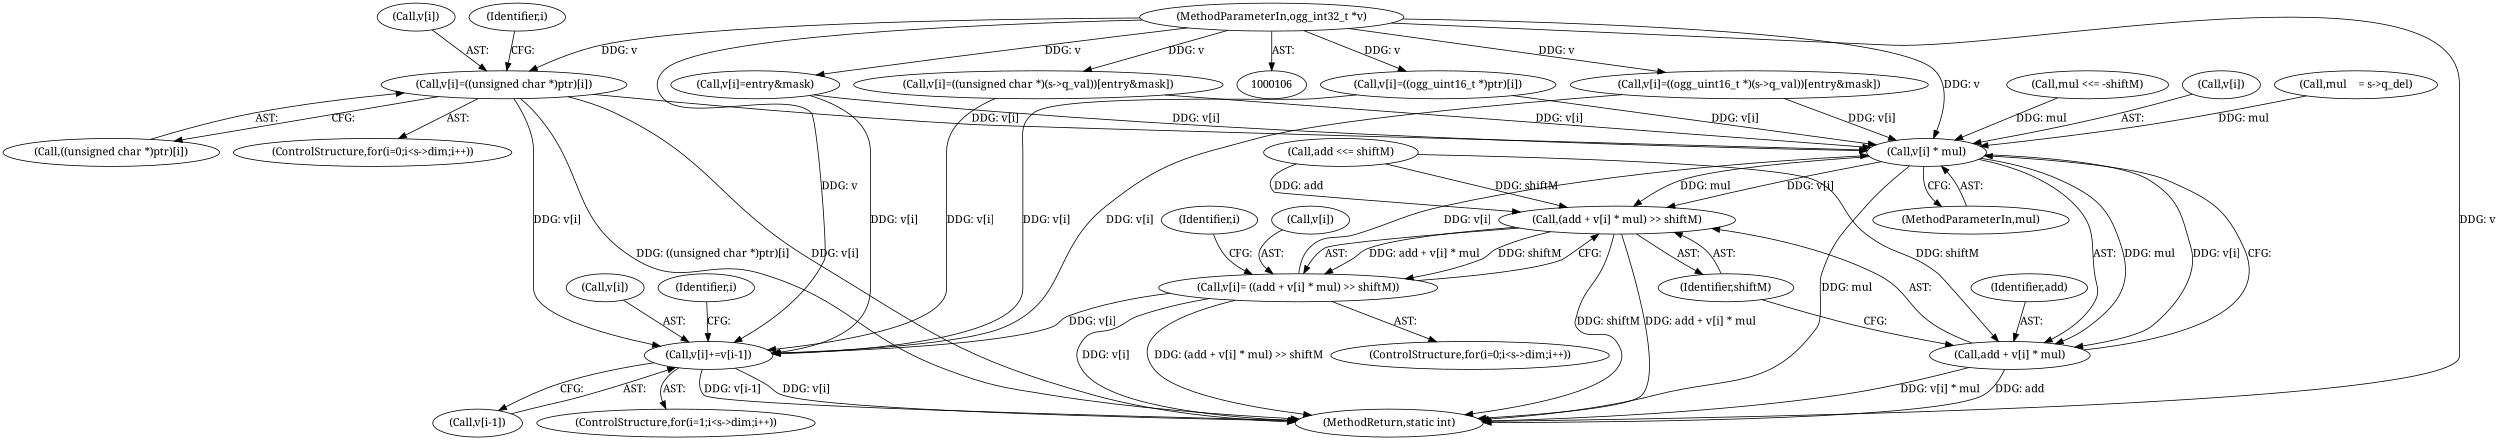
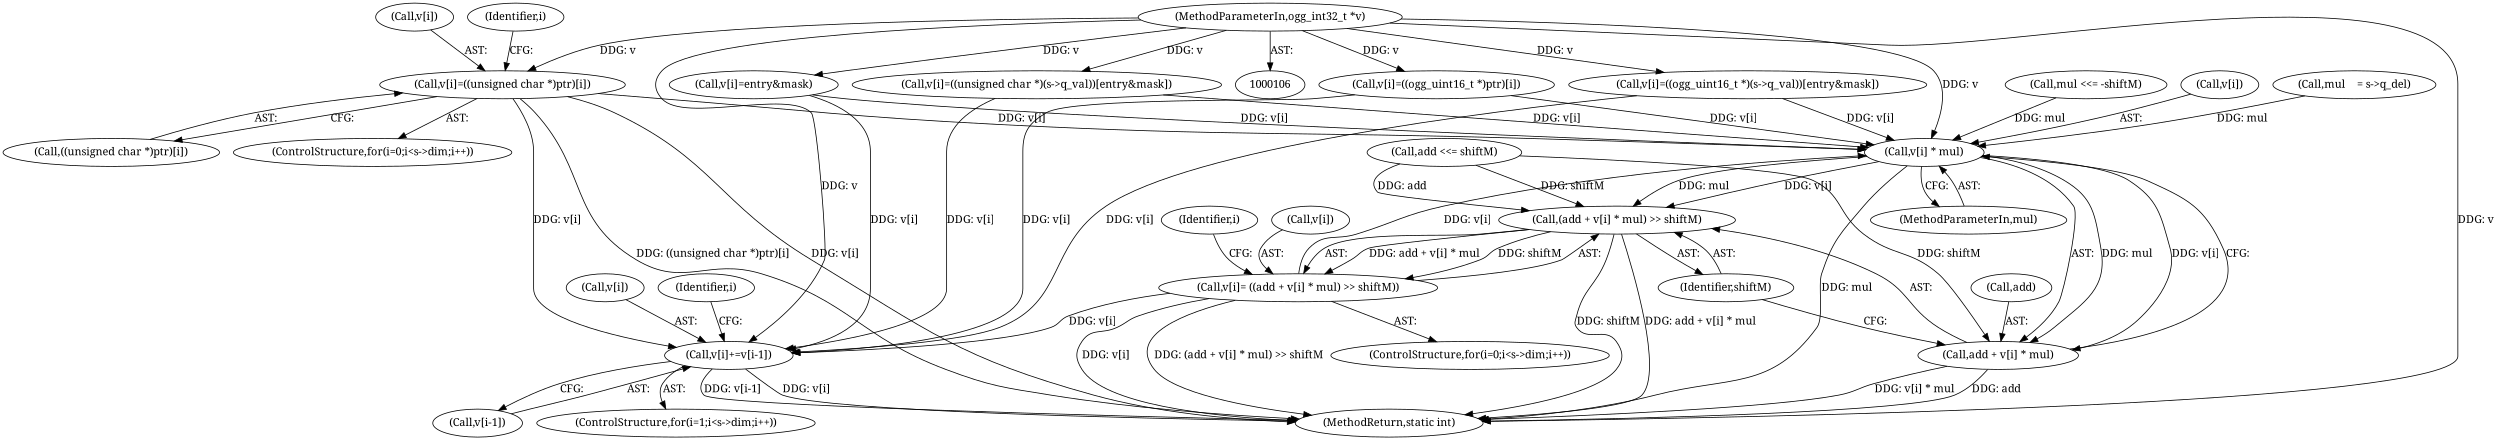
(1591, 254) -> (1591, 254)
(2029, 288) -> (2011, 288)
